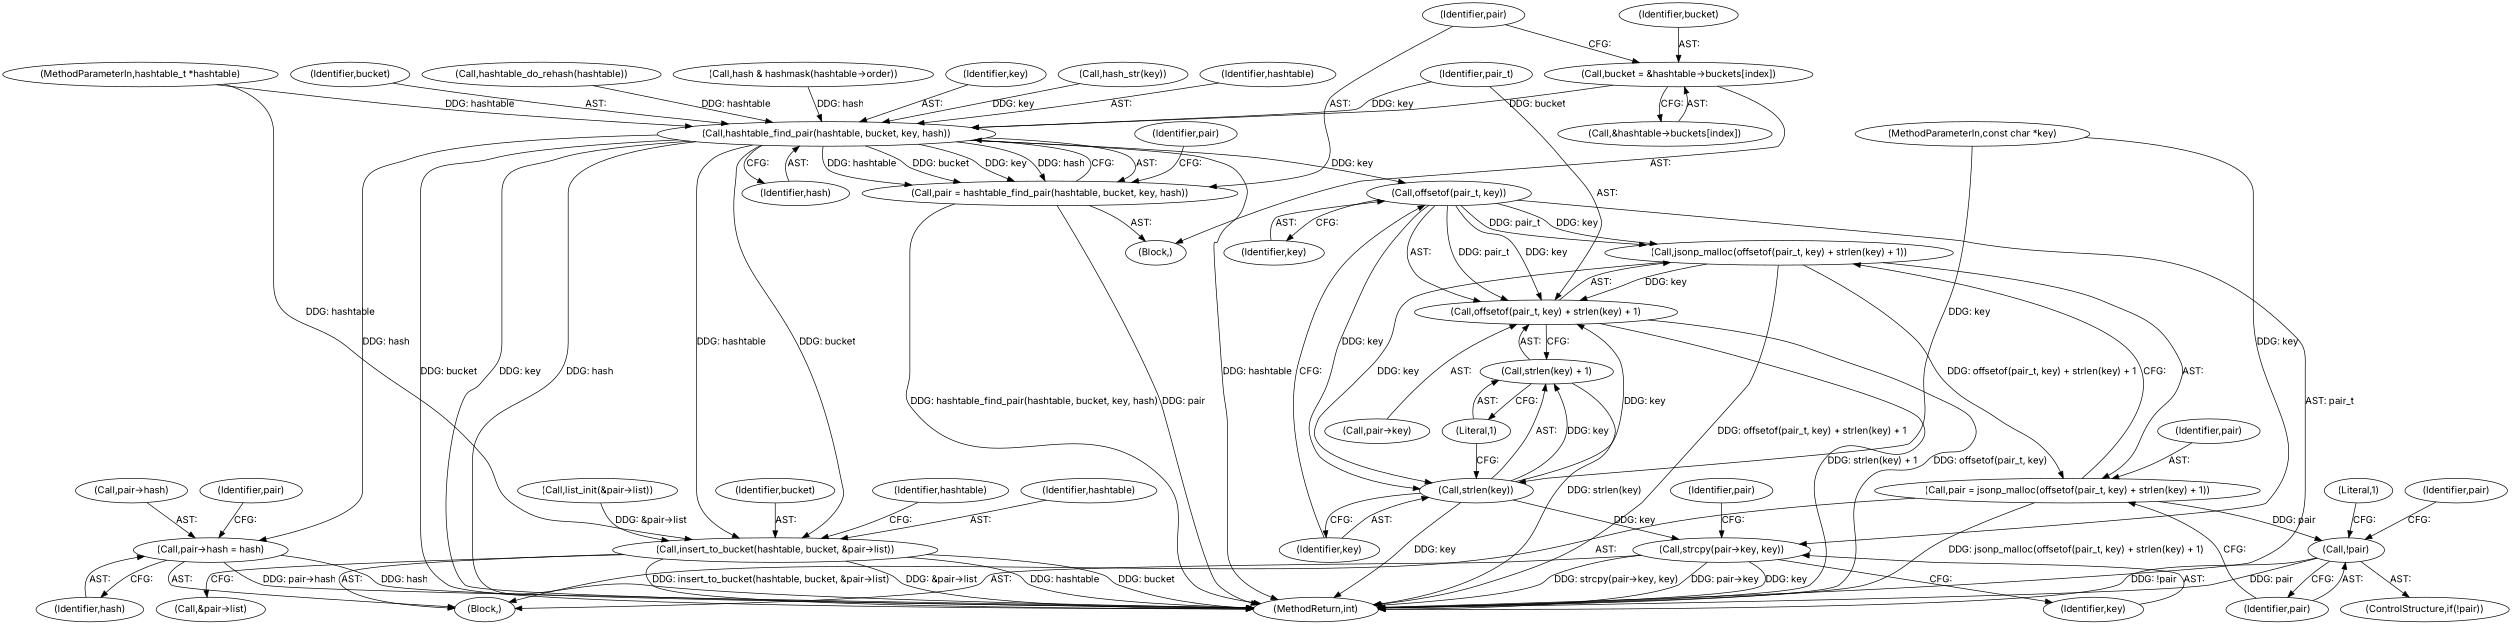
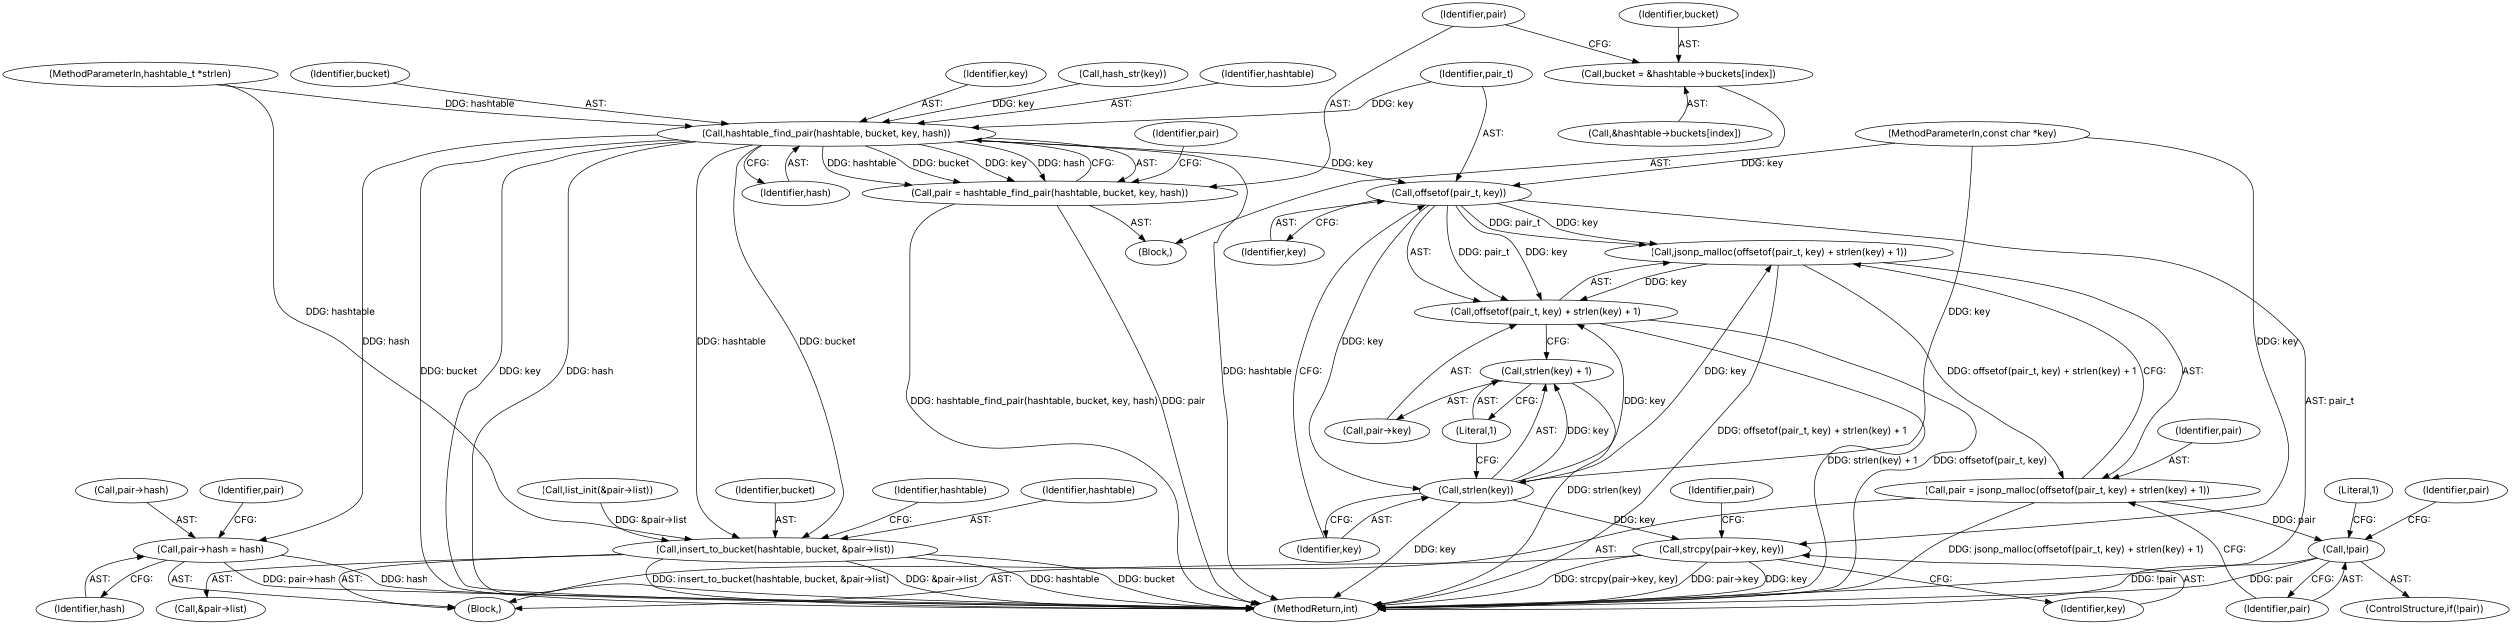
(140, 74) -> (140, 74)
(542, 74) -> none
(803, 74) -> none
(1661, 100) -> none
(1376, 111) -> none
none -> (1707, 164)
(1581, 181) -> (1479, 132)
(1398, 312) -> (1667, 408)
(1520, 346) -> (1451, 395)
(223, 580) -> (223, 580)
